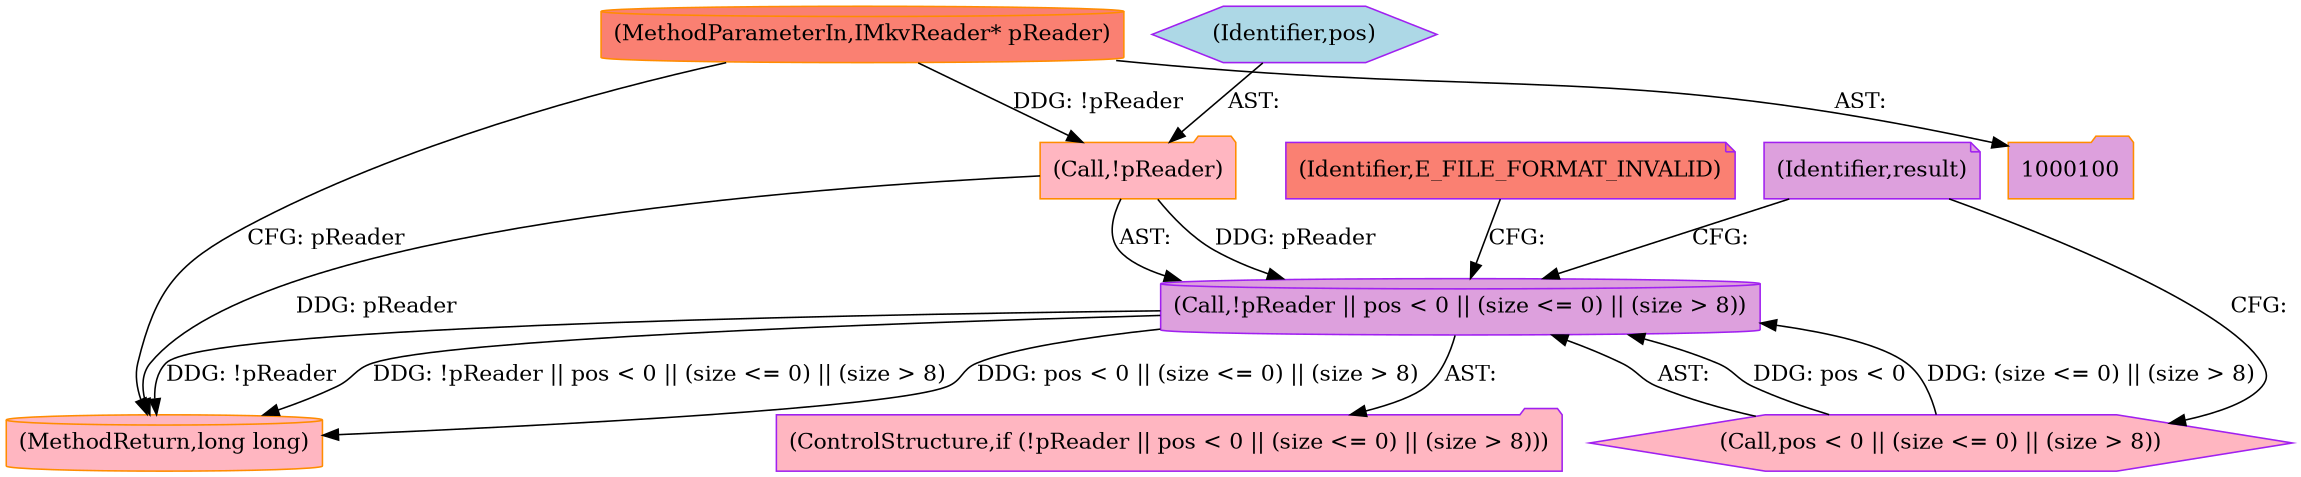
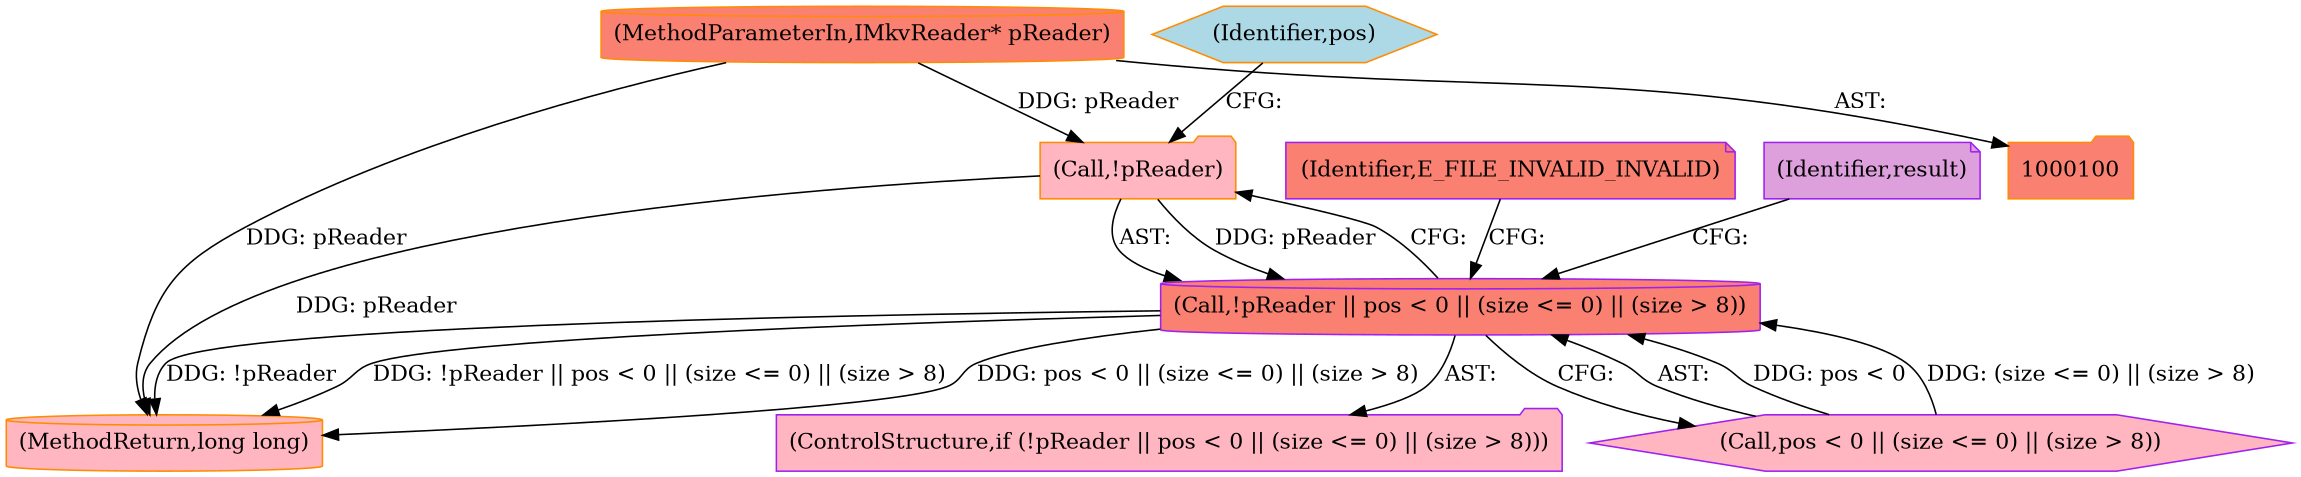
(1294, 34) -> (1294, 34)
(1098, 103) -> (1098, 103)
(1258, 103) -> (1258, 103)
(1510, 171) -> (1510, 171)
(2071, 171) -> (2071, 171)
none -> (1353, 219)
(326, 239) -> (326, 239)
(2164, 291) -> (1575, 394)
(1460, 307) -> (1460, 307)
